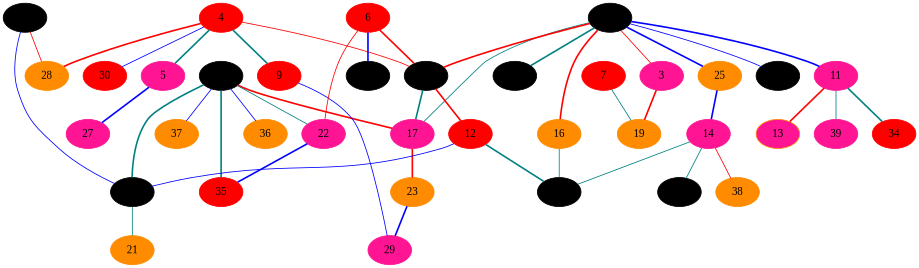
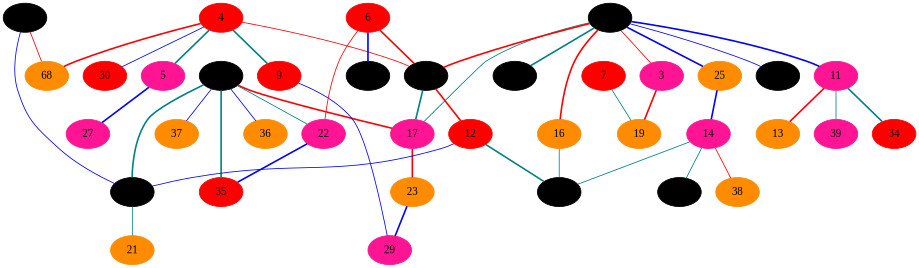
(47, 76) -> (47, 76)
(778, 134) -> (778, 134)
